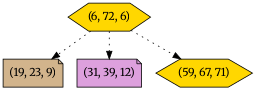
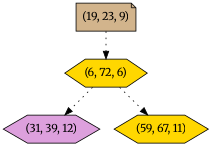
(74, 43) -> (106, 41)
(109, 73) -> (52, 129)
(204, 73) -> (161, 129)
